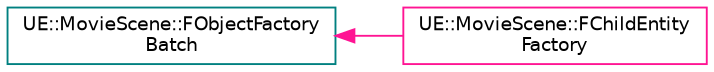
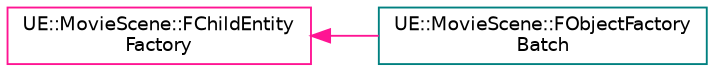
(379, 36) -> (354, 36)
